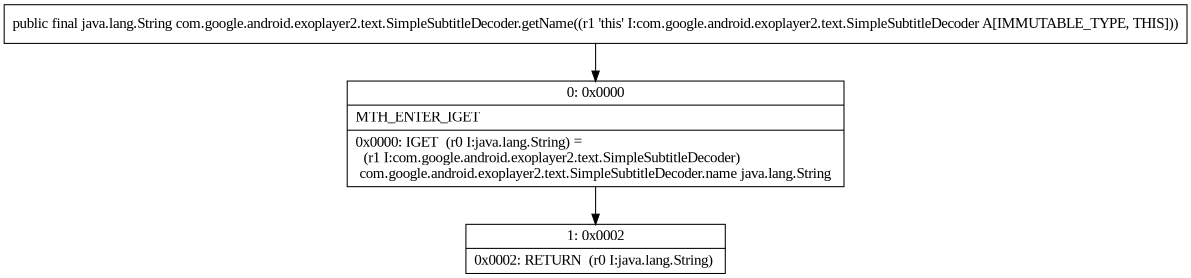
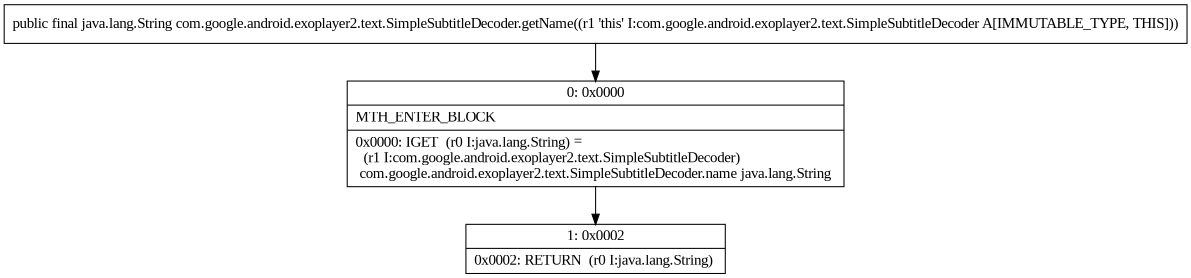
(418, 117) -> (426, 117)
